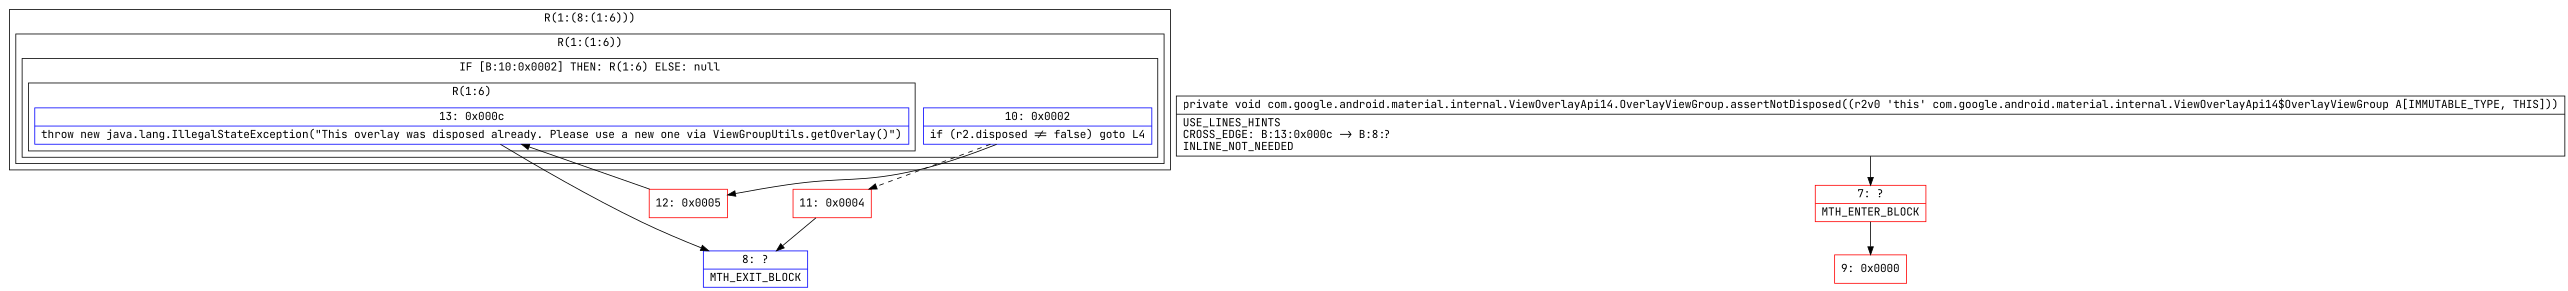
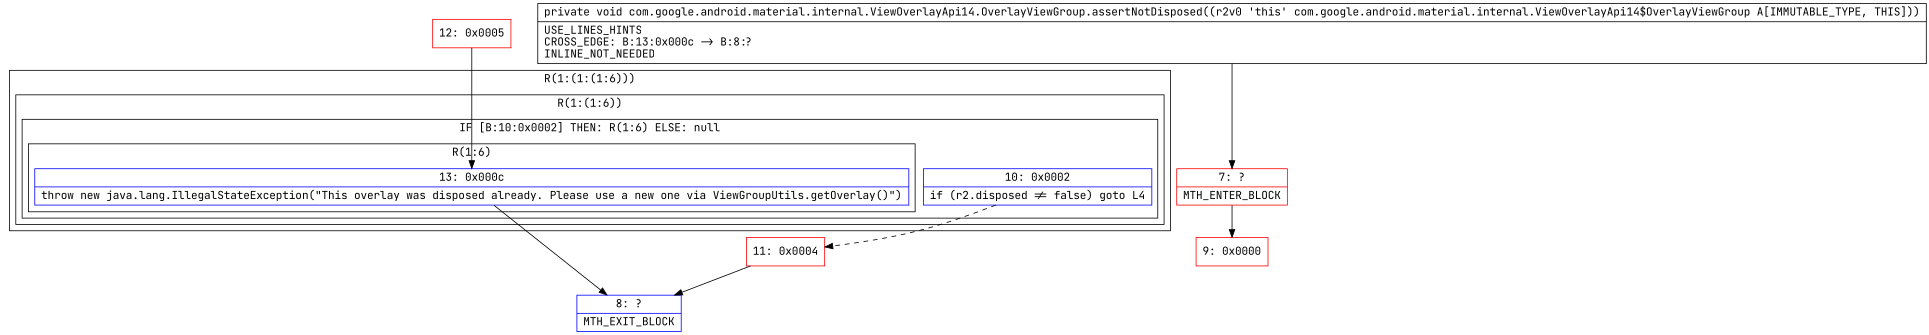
(590, 19) -> (590, 79)
(868, 178) -> none
